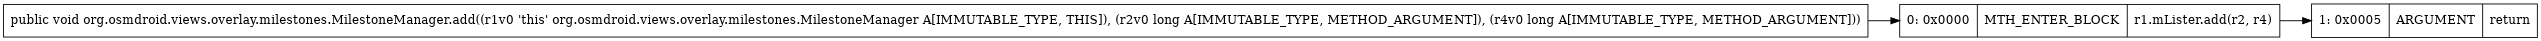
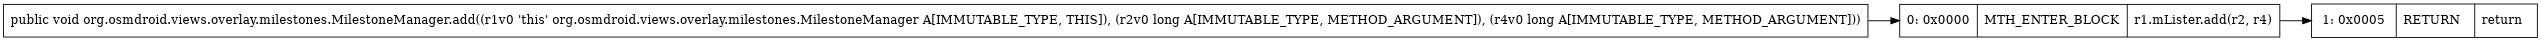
(2436, 20) -> (2432, 20)
